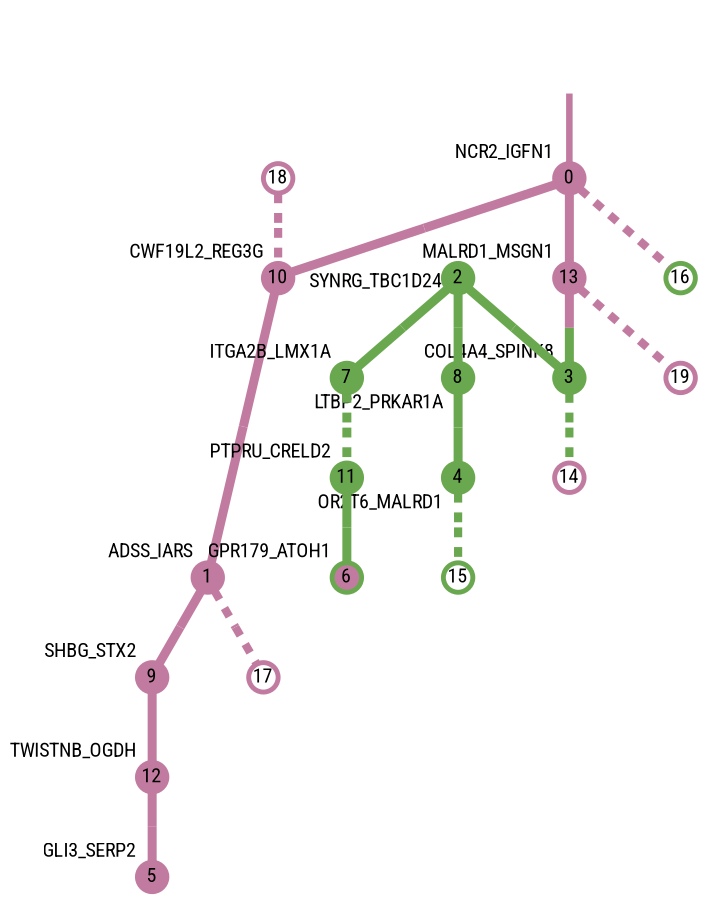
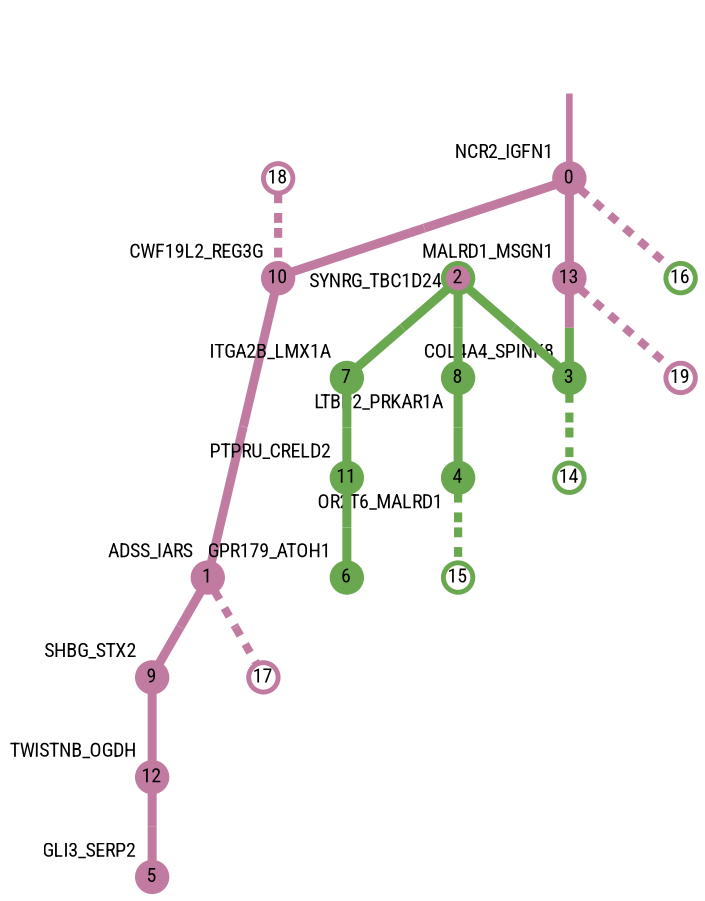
(458, 278) -> (458, 278)
(347, 428) -> (347, 428)
(569, 478) -> (569, 478)
(347, 578) -> (347, 578)
